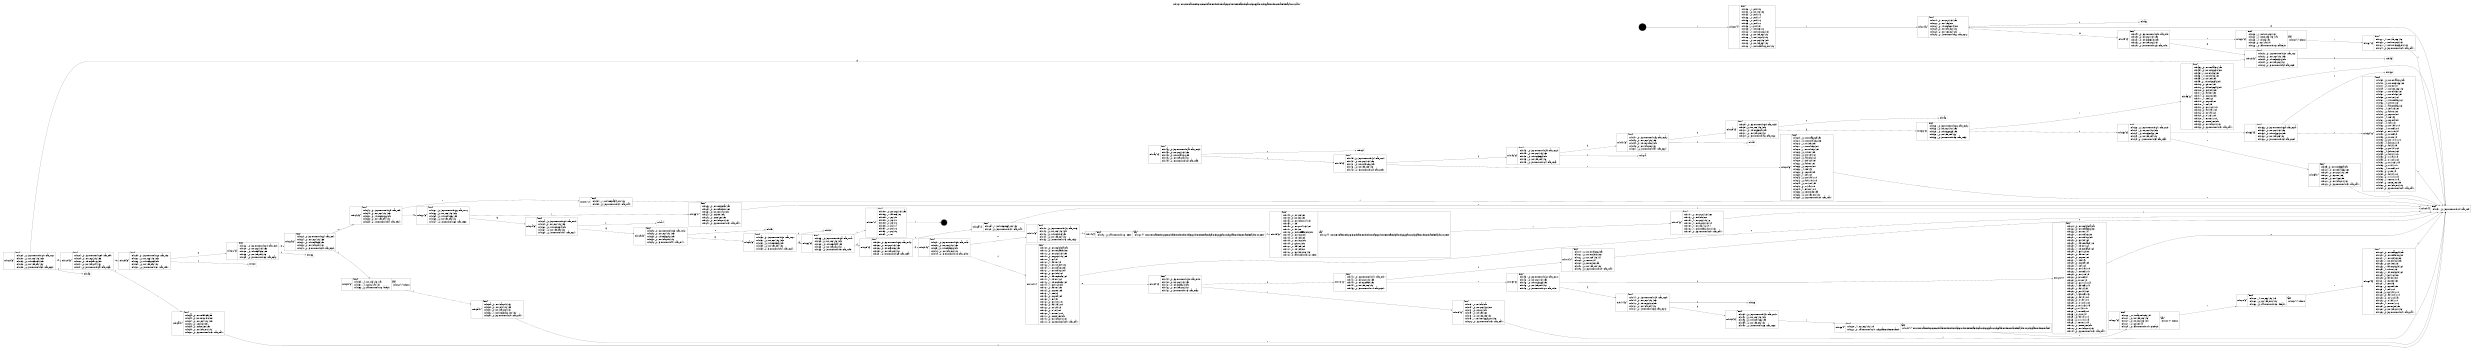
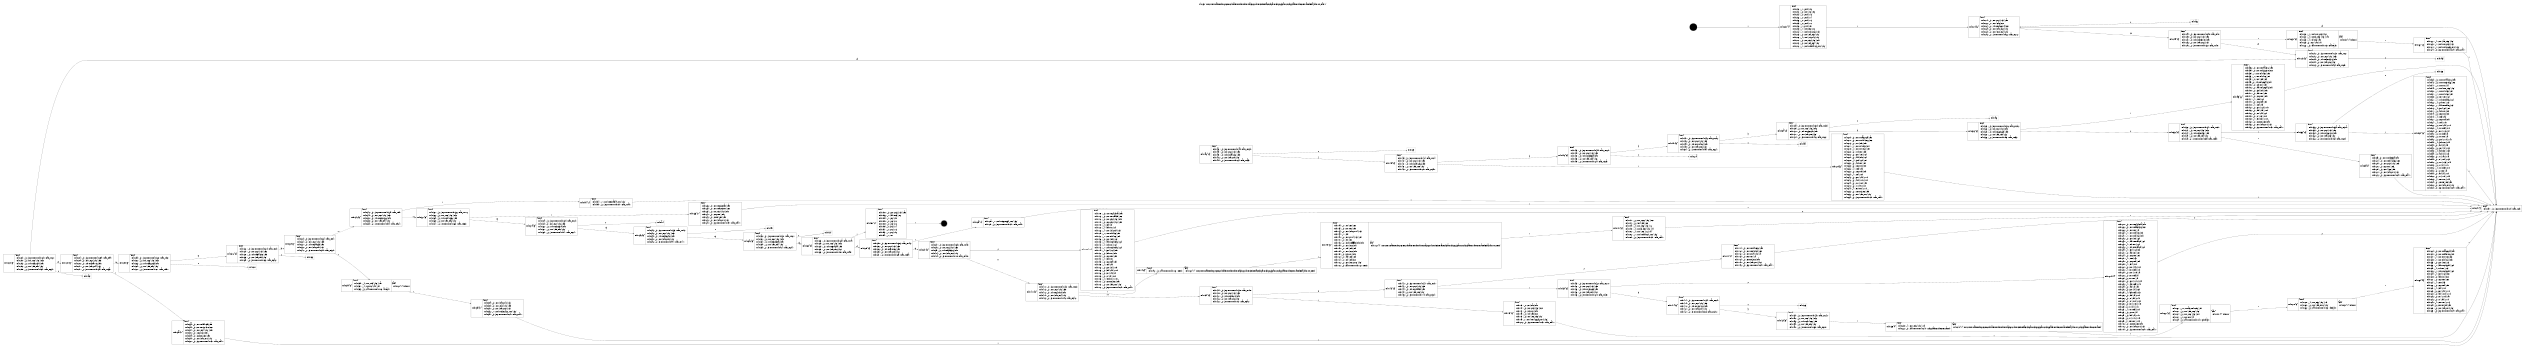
(1114, 284) -> (1139, 297)
